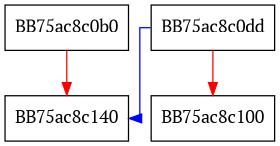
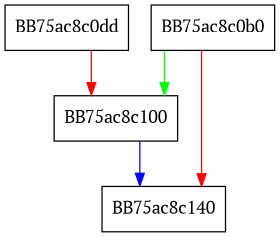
none -> (164, 67)
(140, 68) -> (140, 157)
